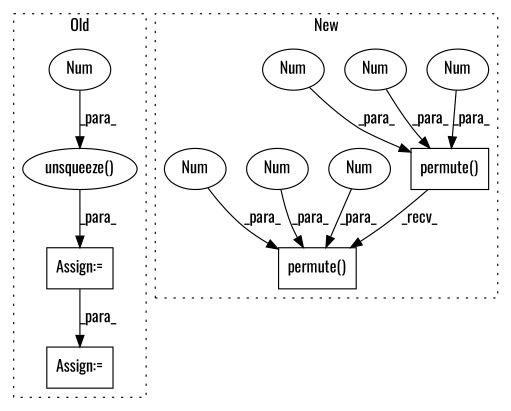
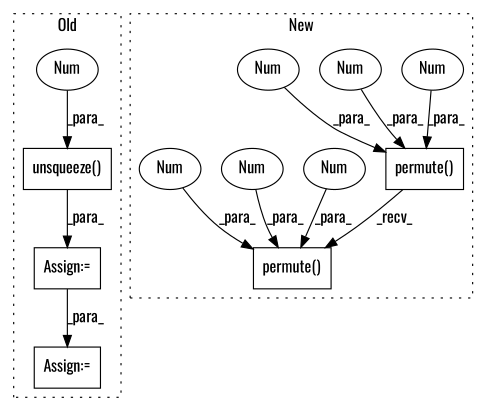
(80, 169) -> (67, 169)
